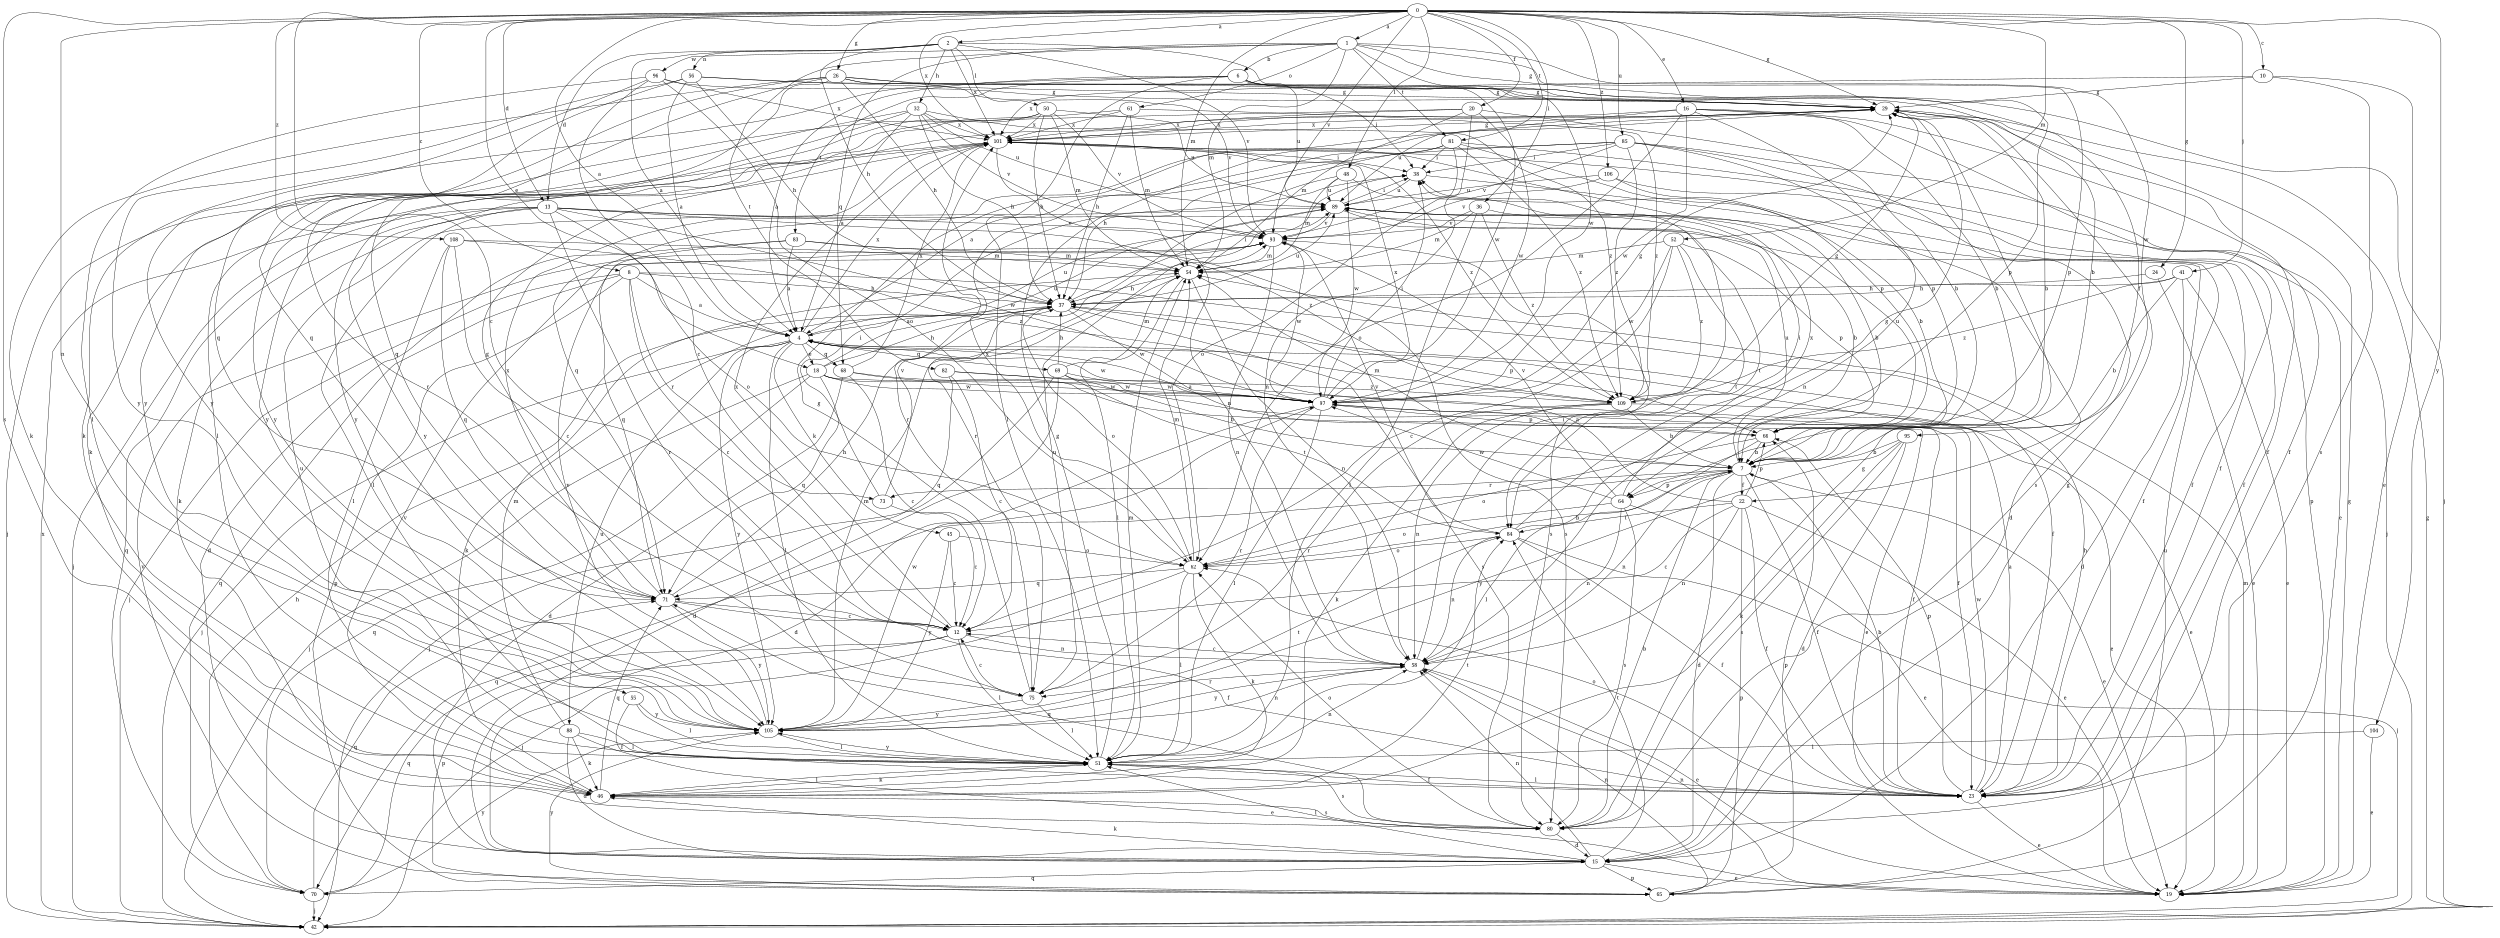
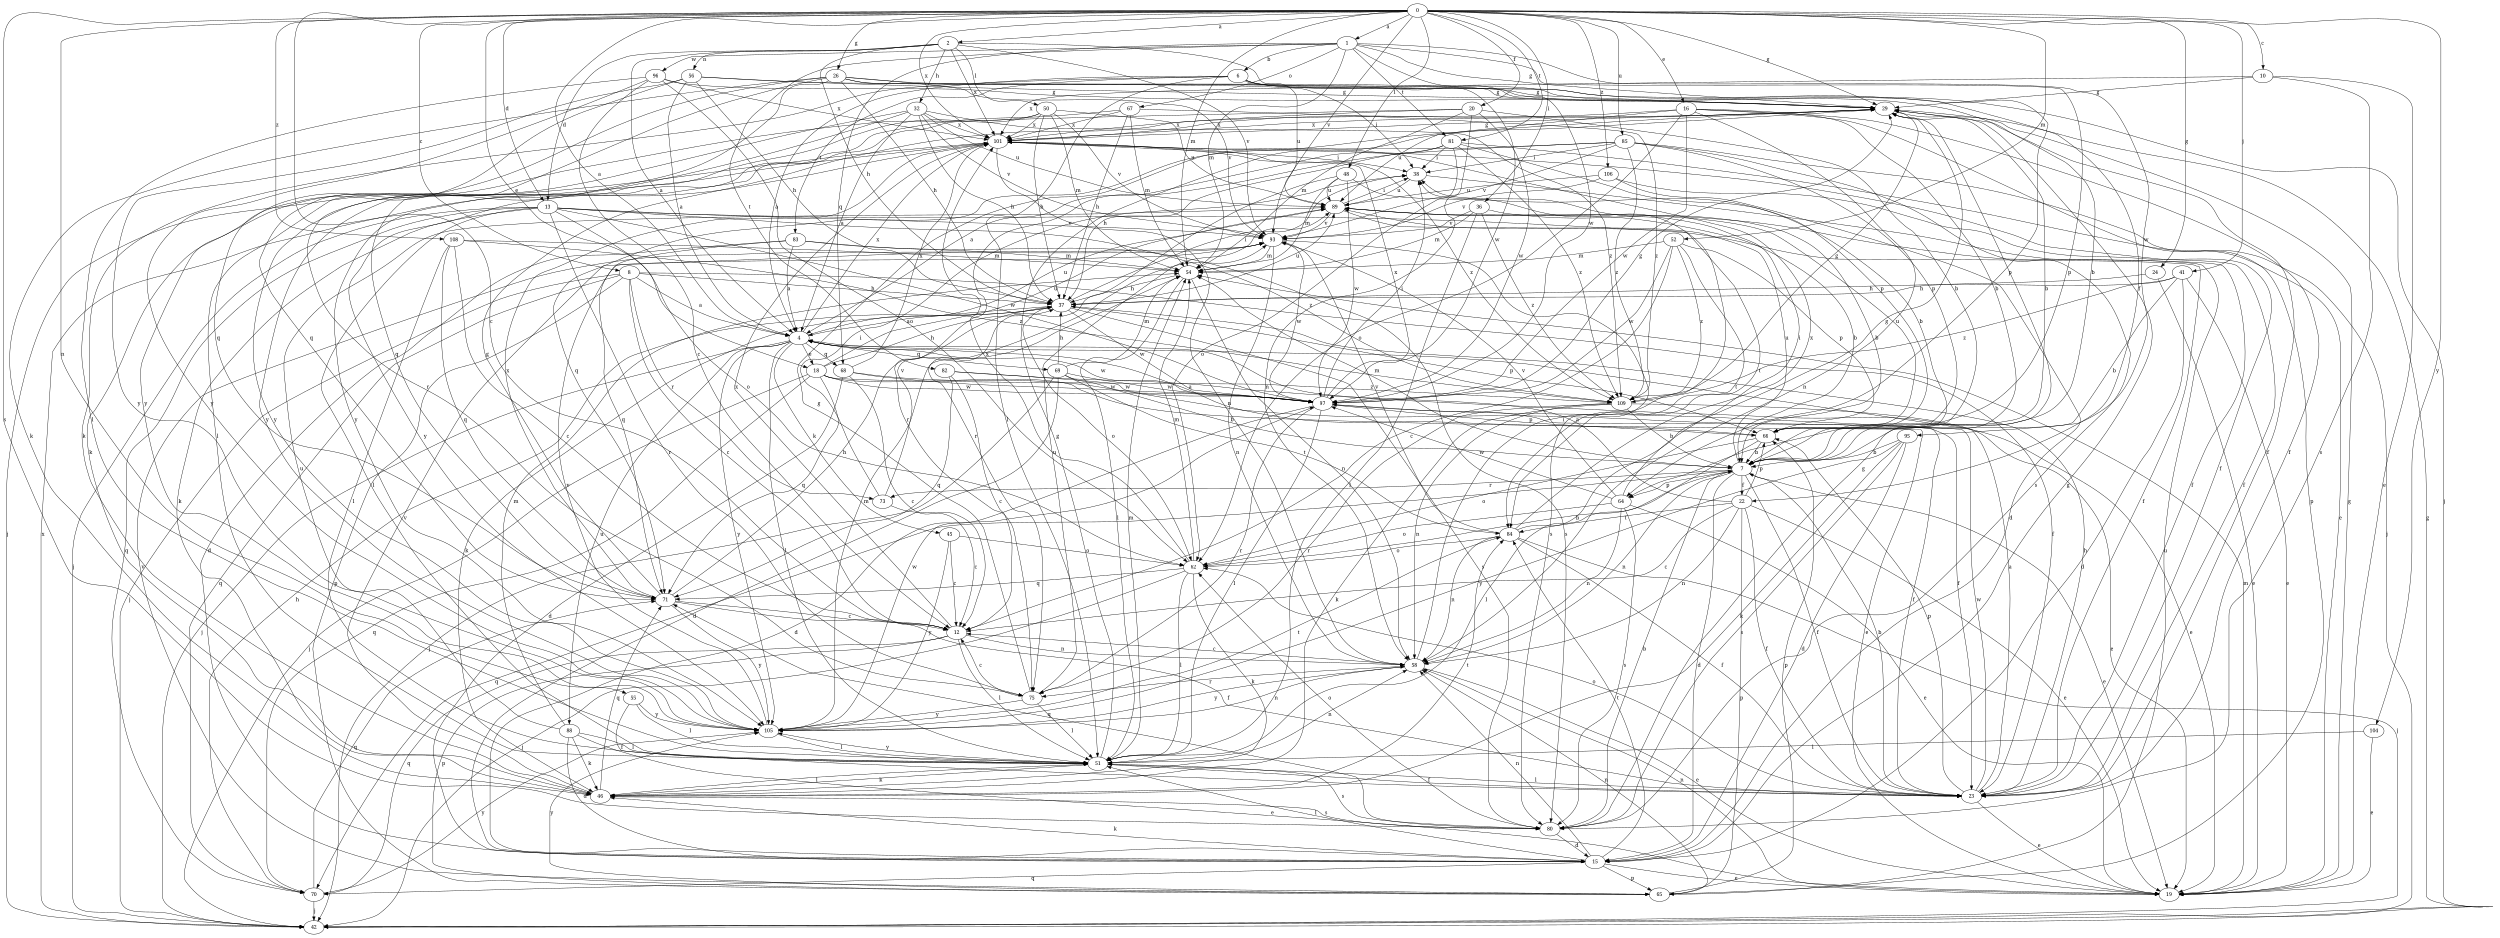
(1130, 109) -> (1130, 109)
